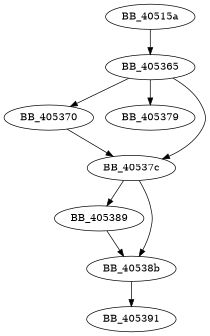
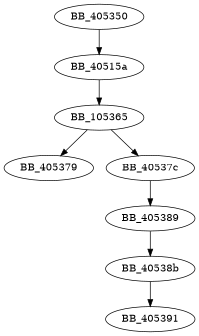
none -> (99, 17)
(150, 67) -> (99, 118)
(49, 118) -> none
(152, 215) -> none
